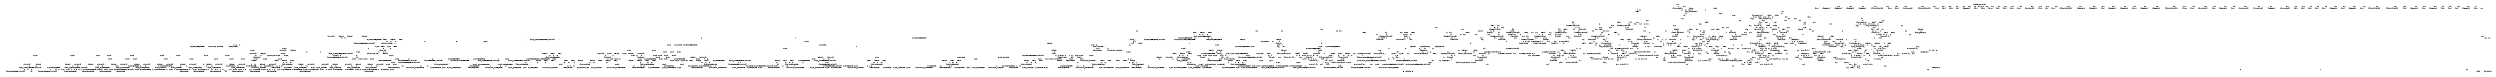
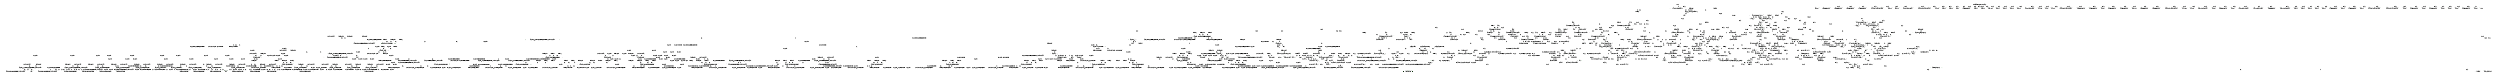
(1682, 11) -> none
(298, 54) -> none
